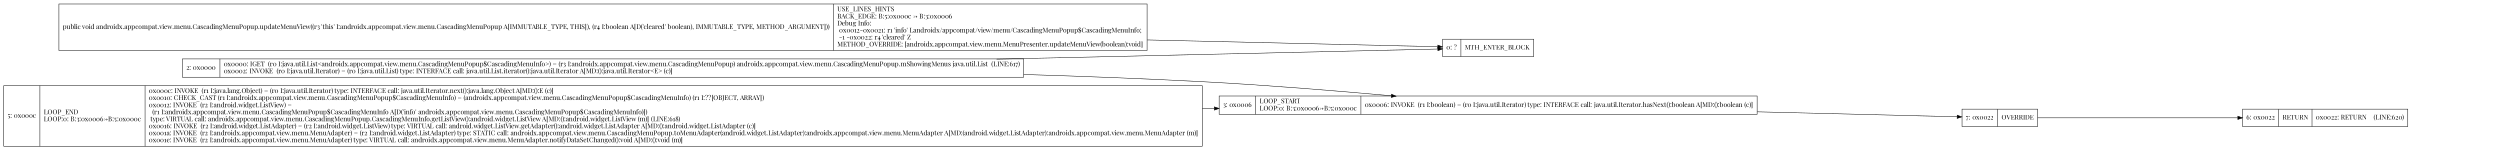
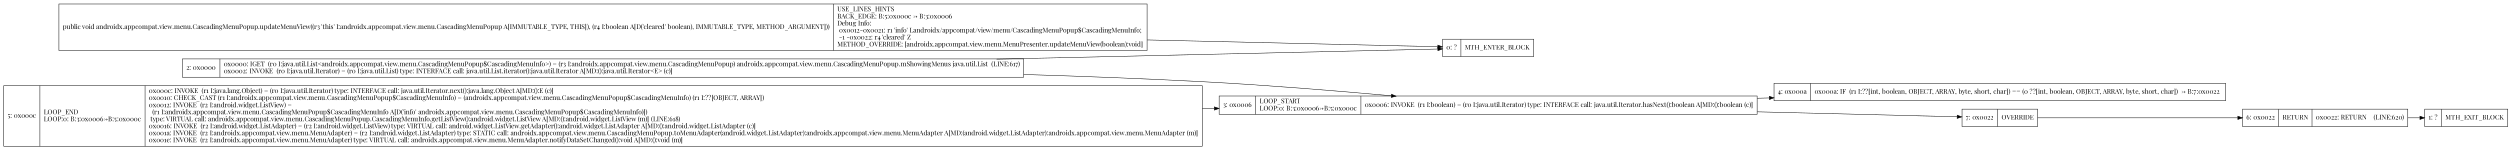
none -> (2000, 92)
none -> (2466, 118)
